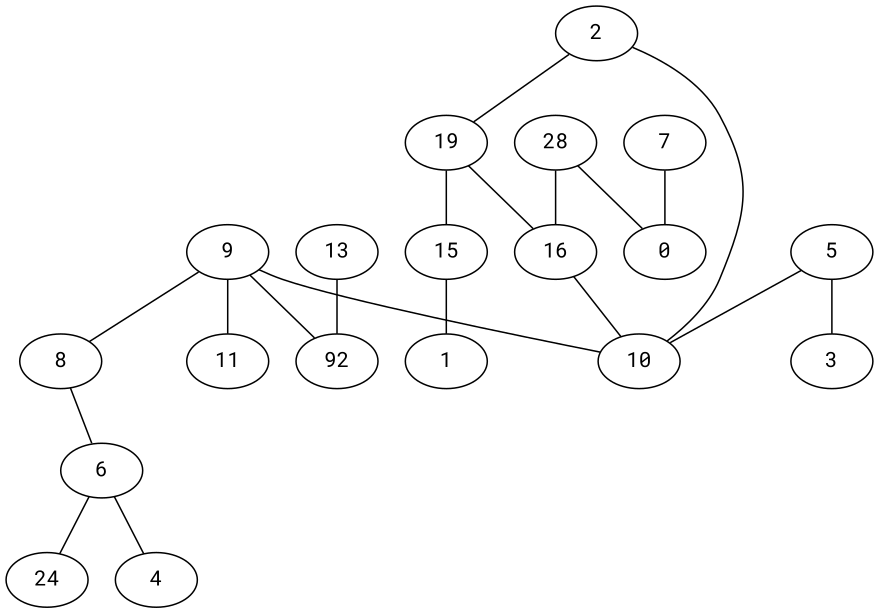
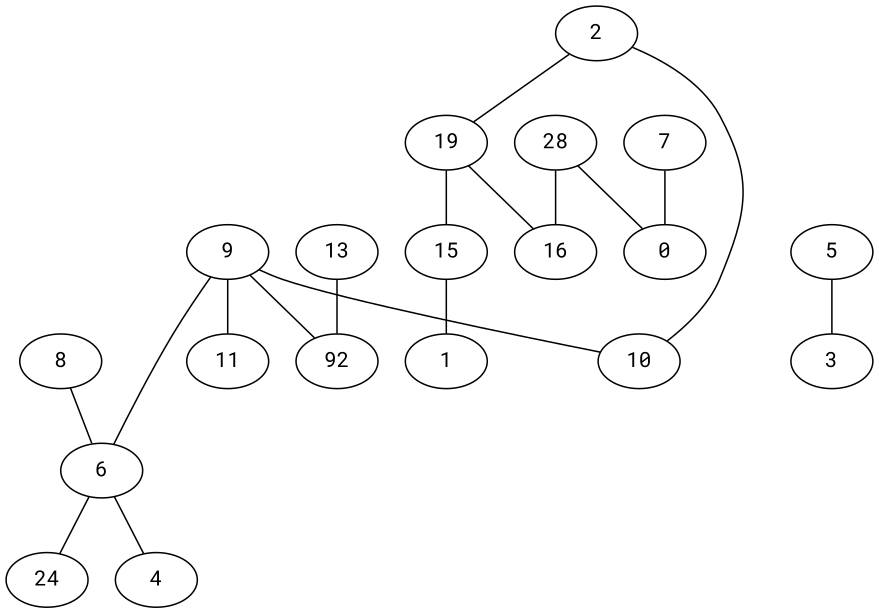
(144, 307) -> (159, 359)
(597, 307) -> none
(736, 307) -> none
